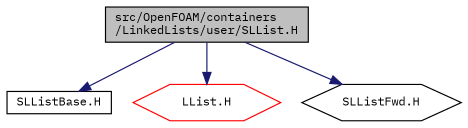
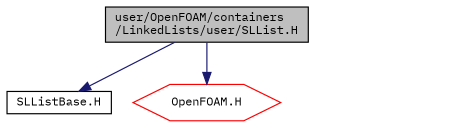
(207, 25) -> (207, 25)
(207, 103) -> (207, 103)
(382, 103) -> none
